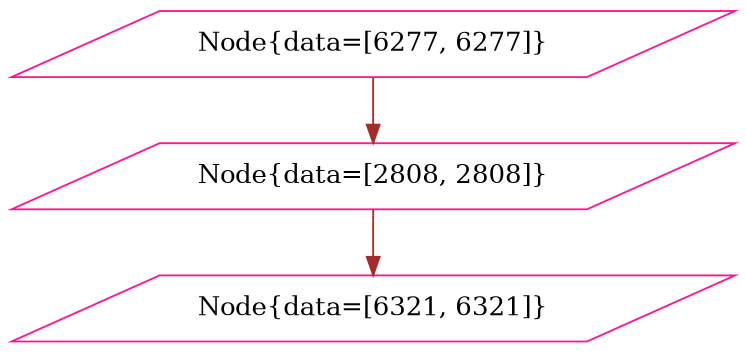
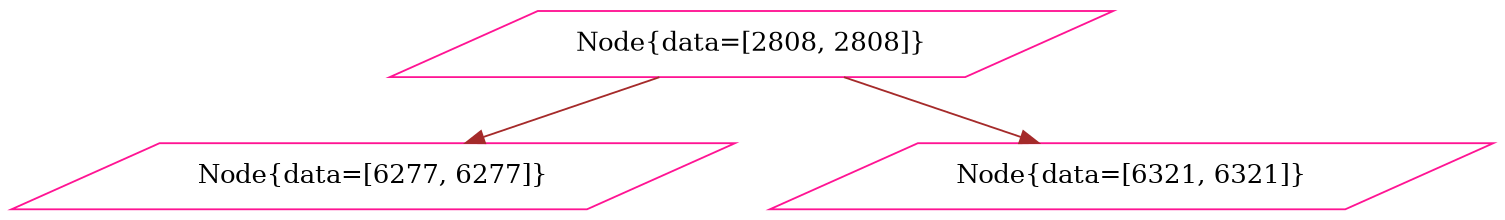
(373, 101) -> (571, 107)
